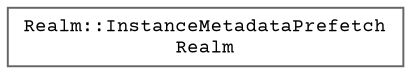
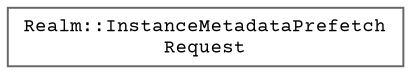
(206, 37) -> (206, 37)
